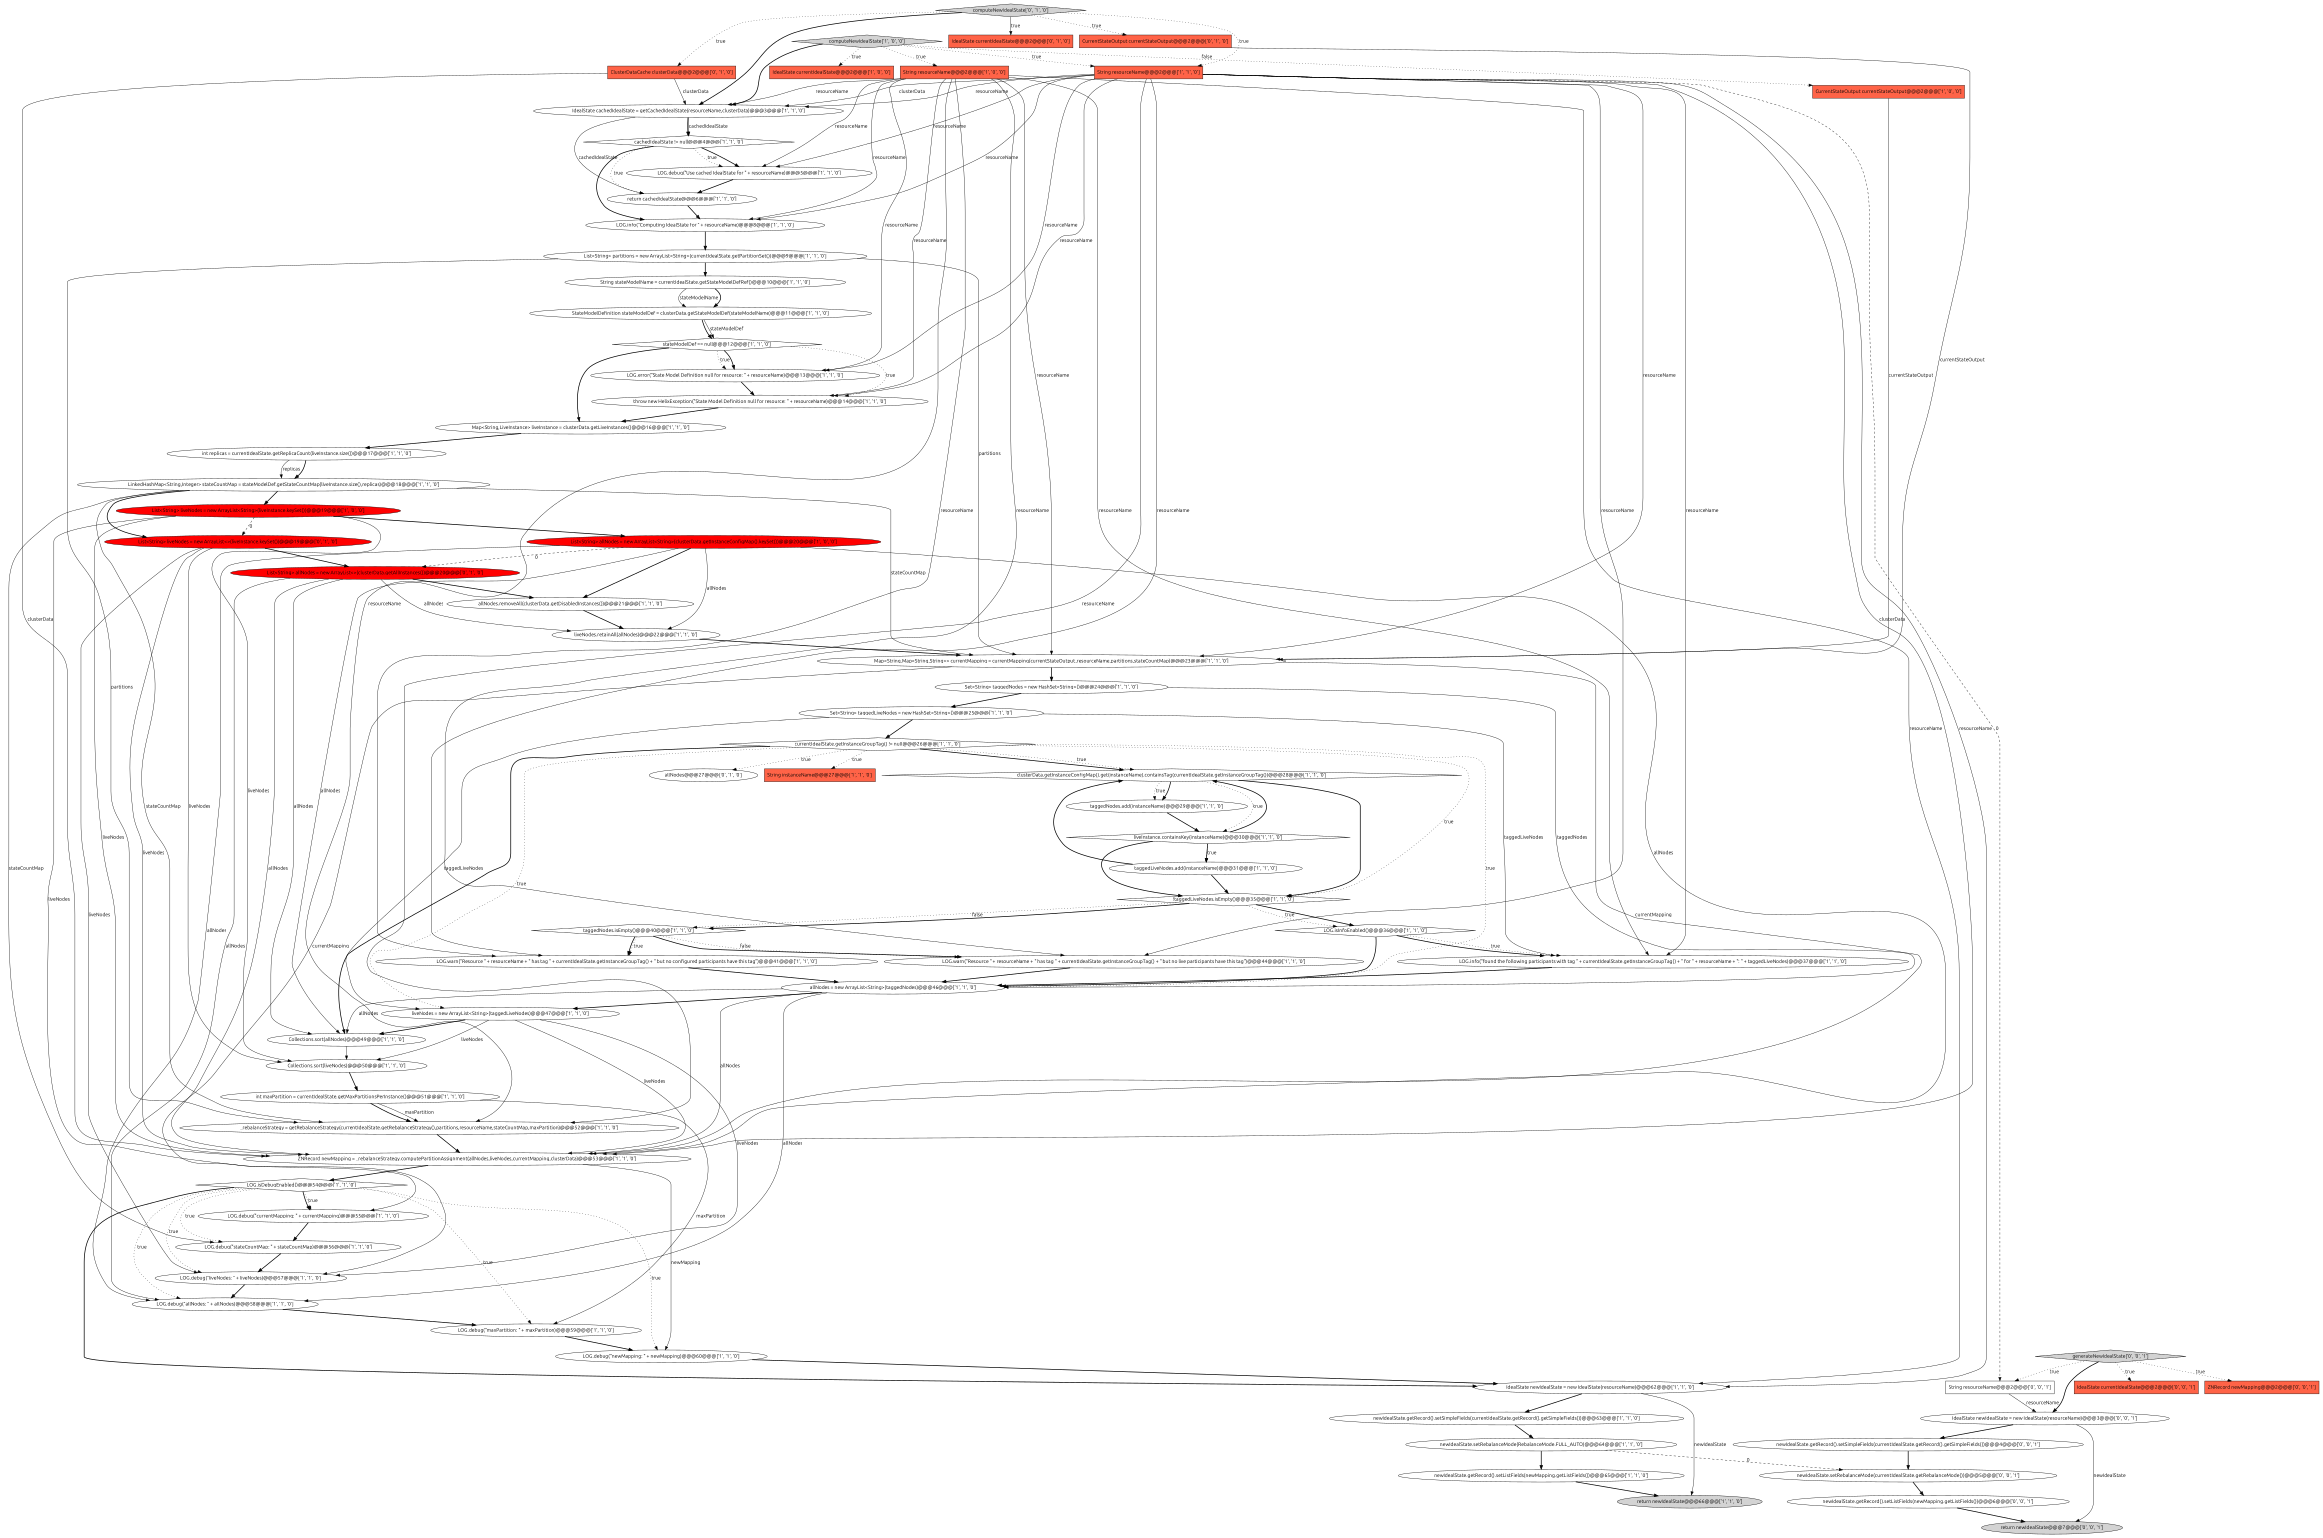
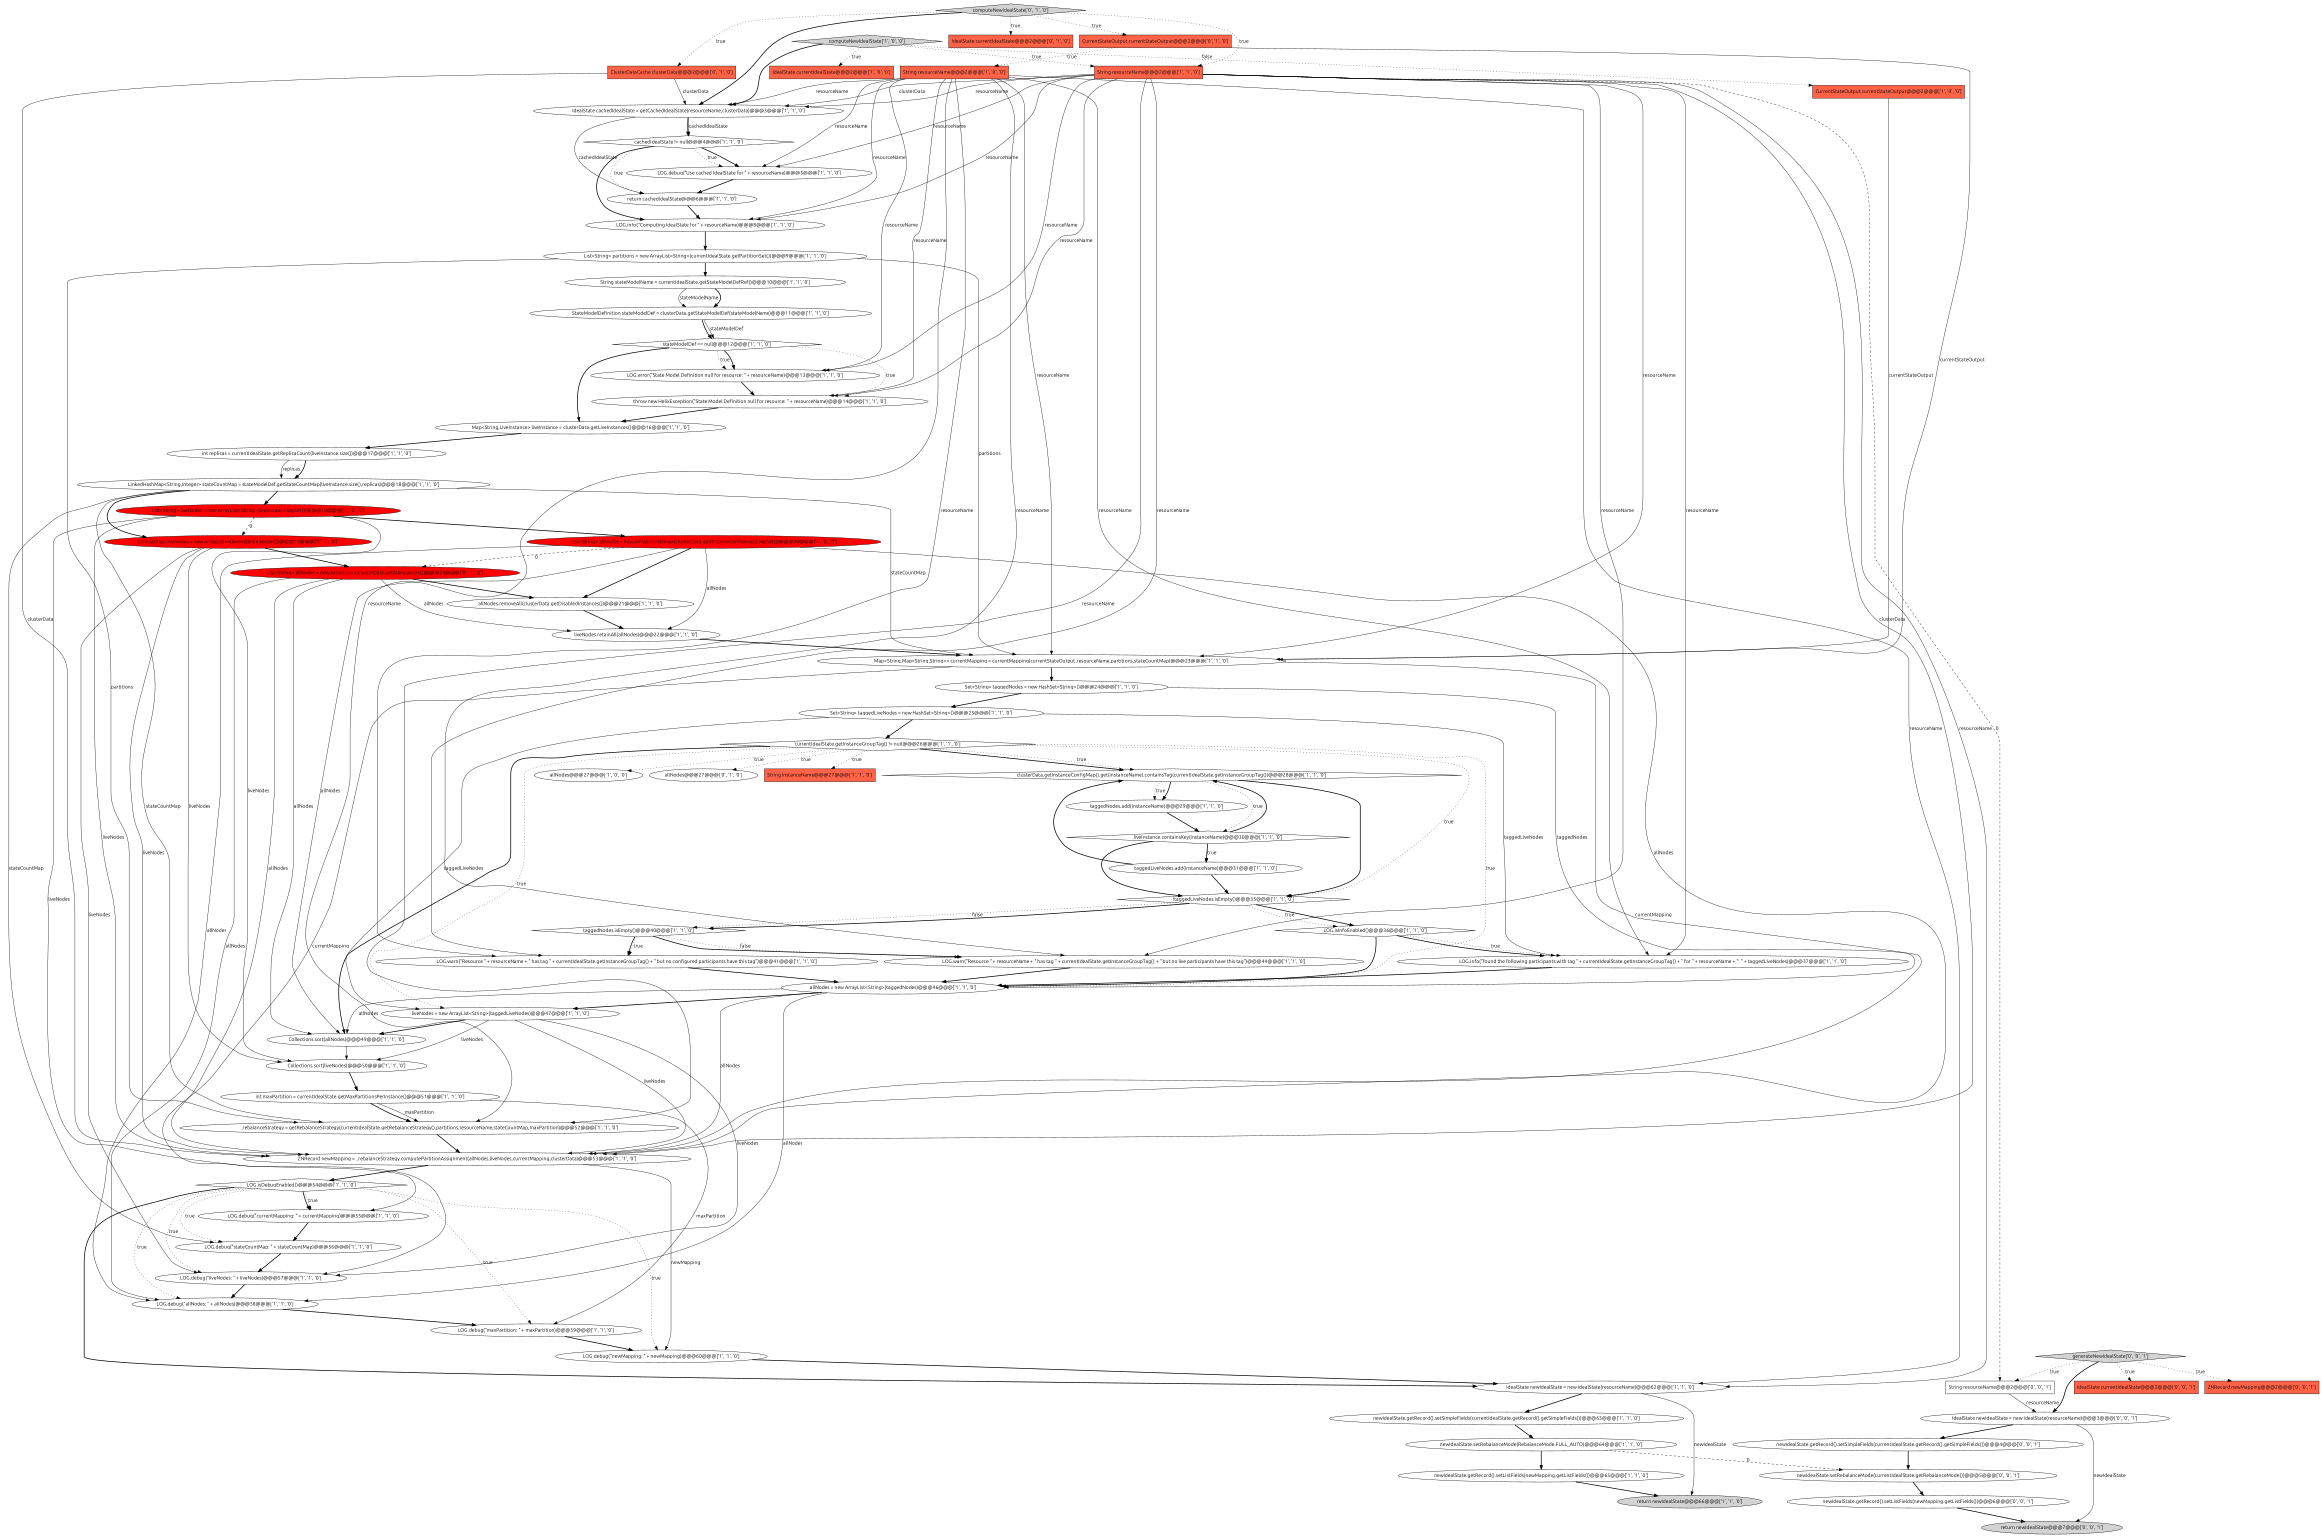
(1011, 24) -> (1011, 24)
(907, 56) -> (1057, 57)
none -> (589, 775)
